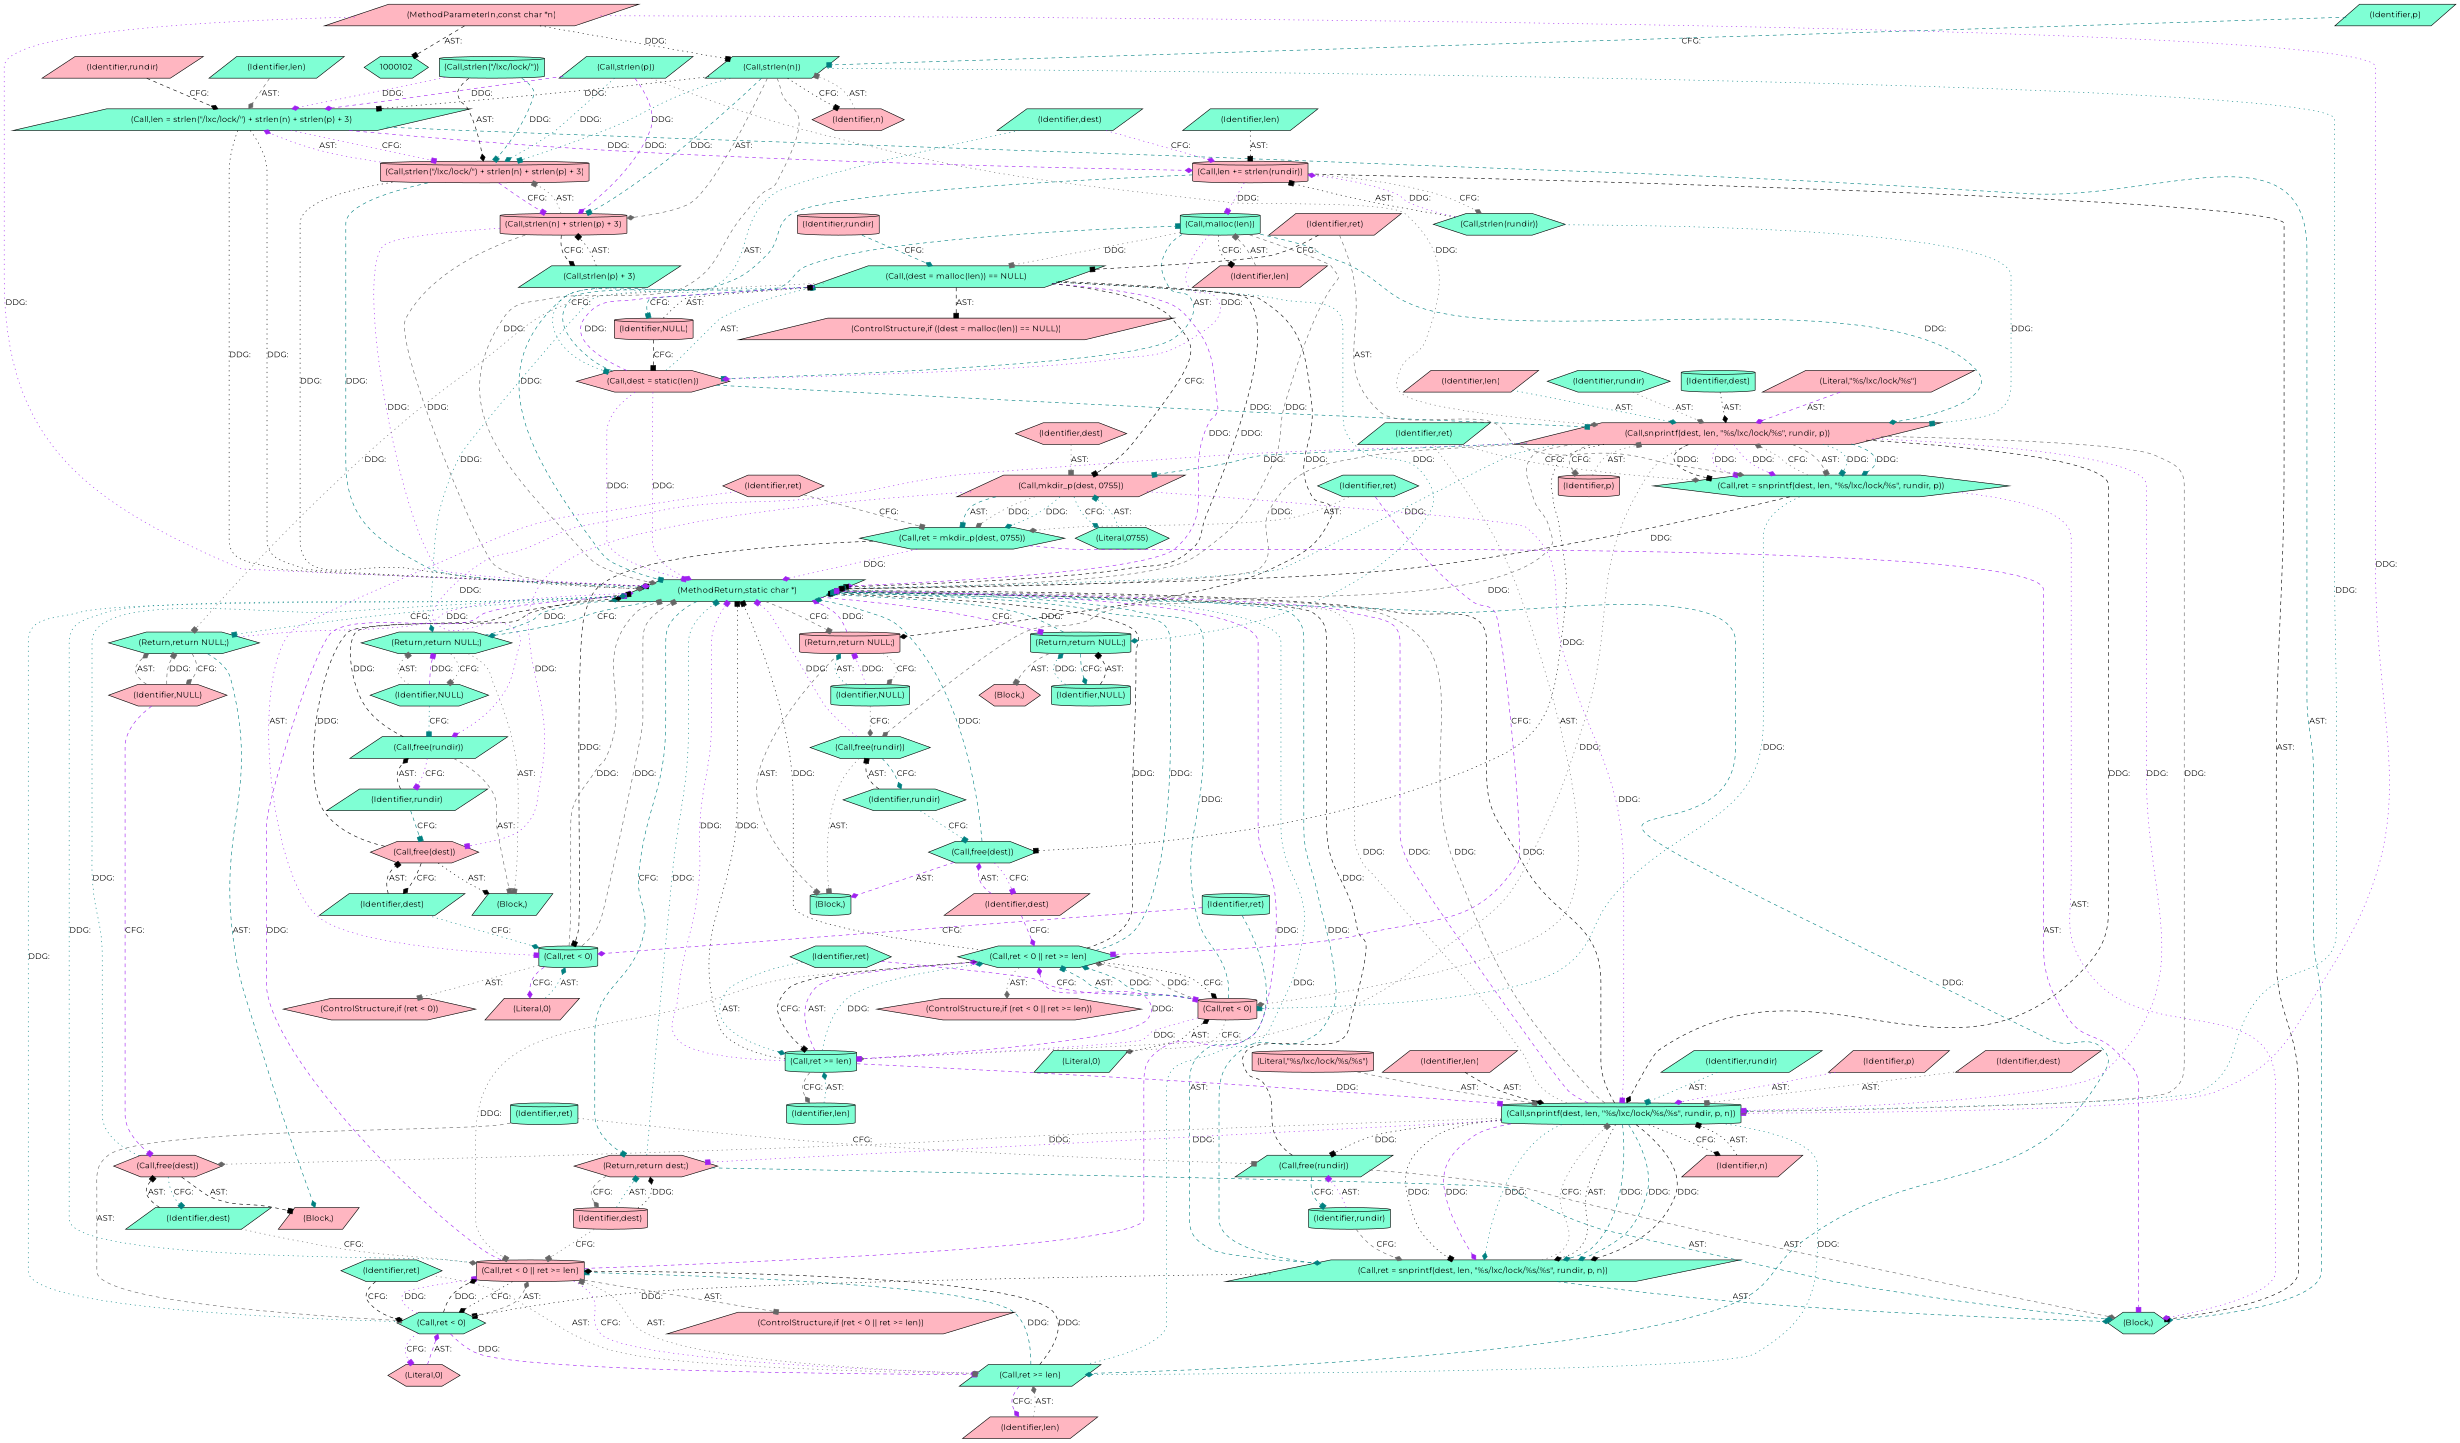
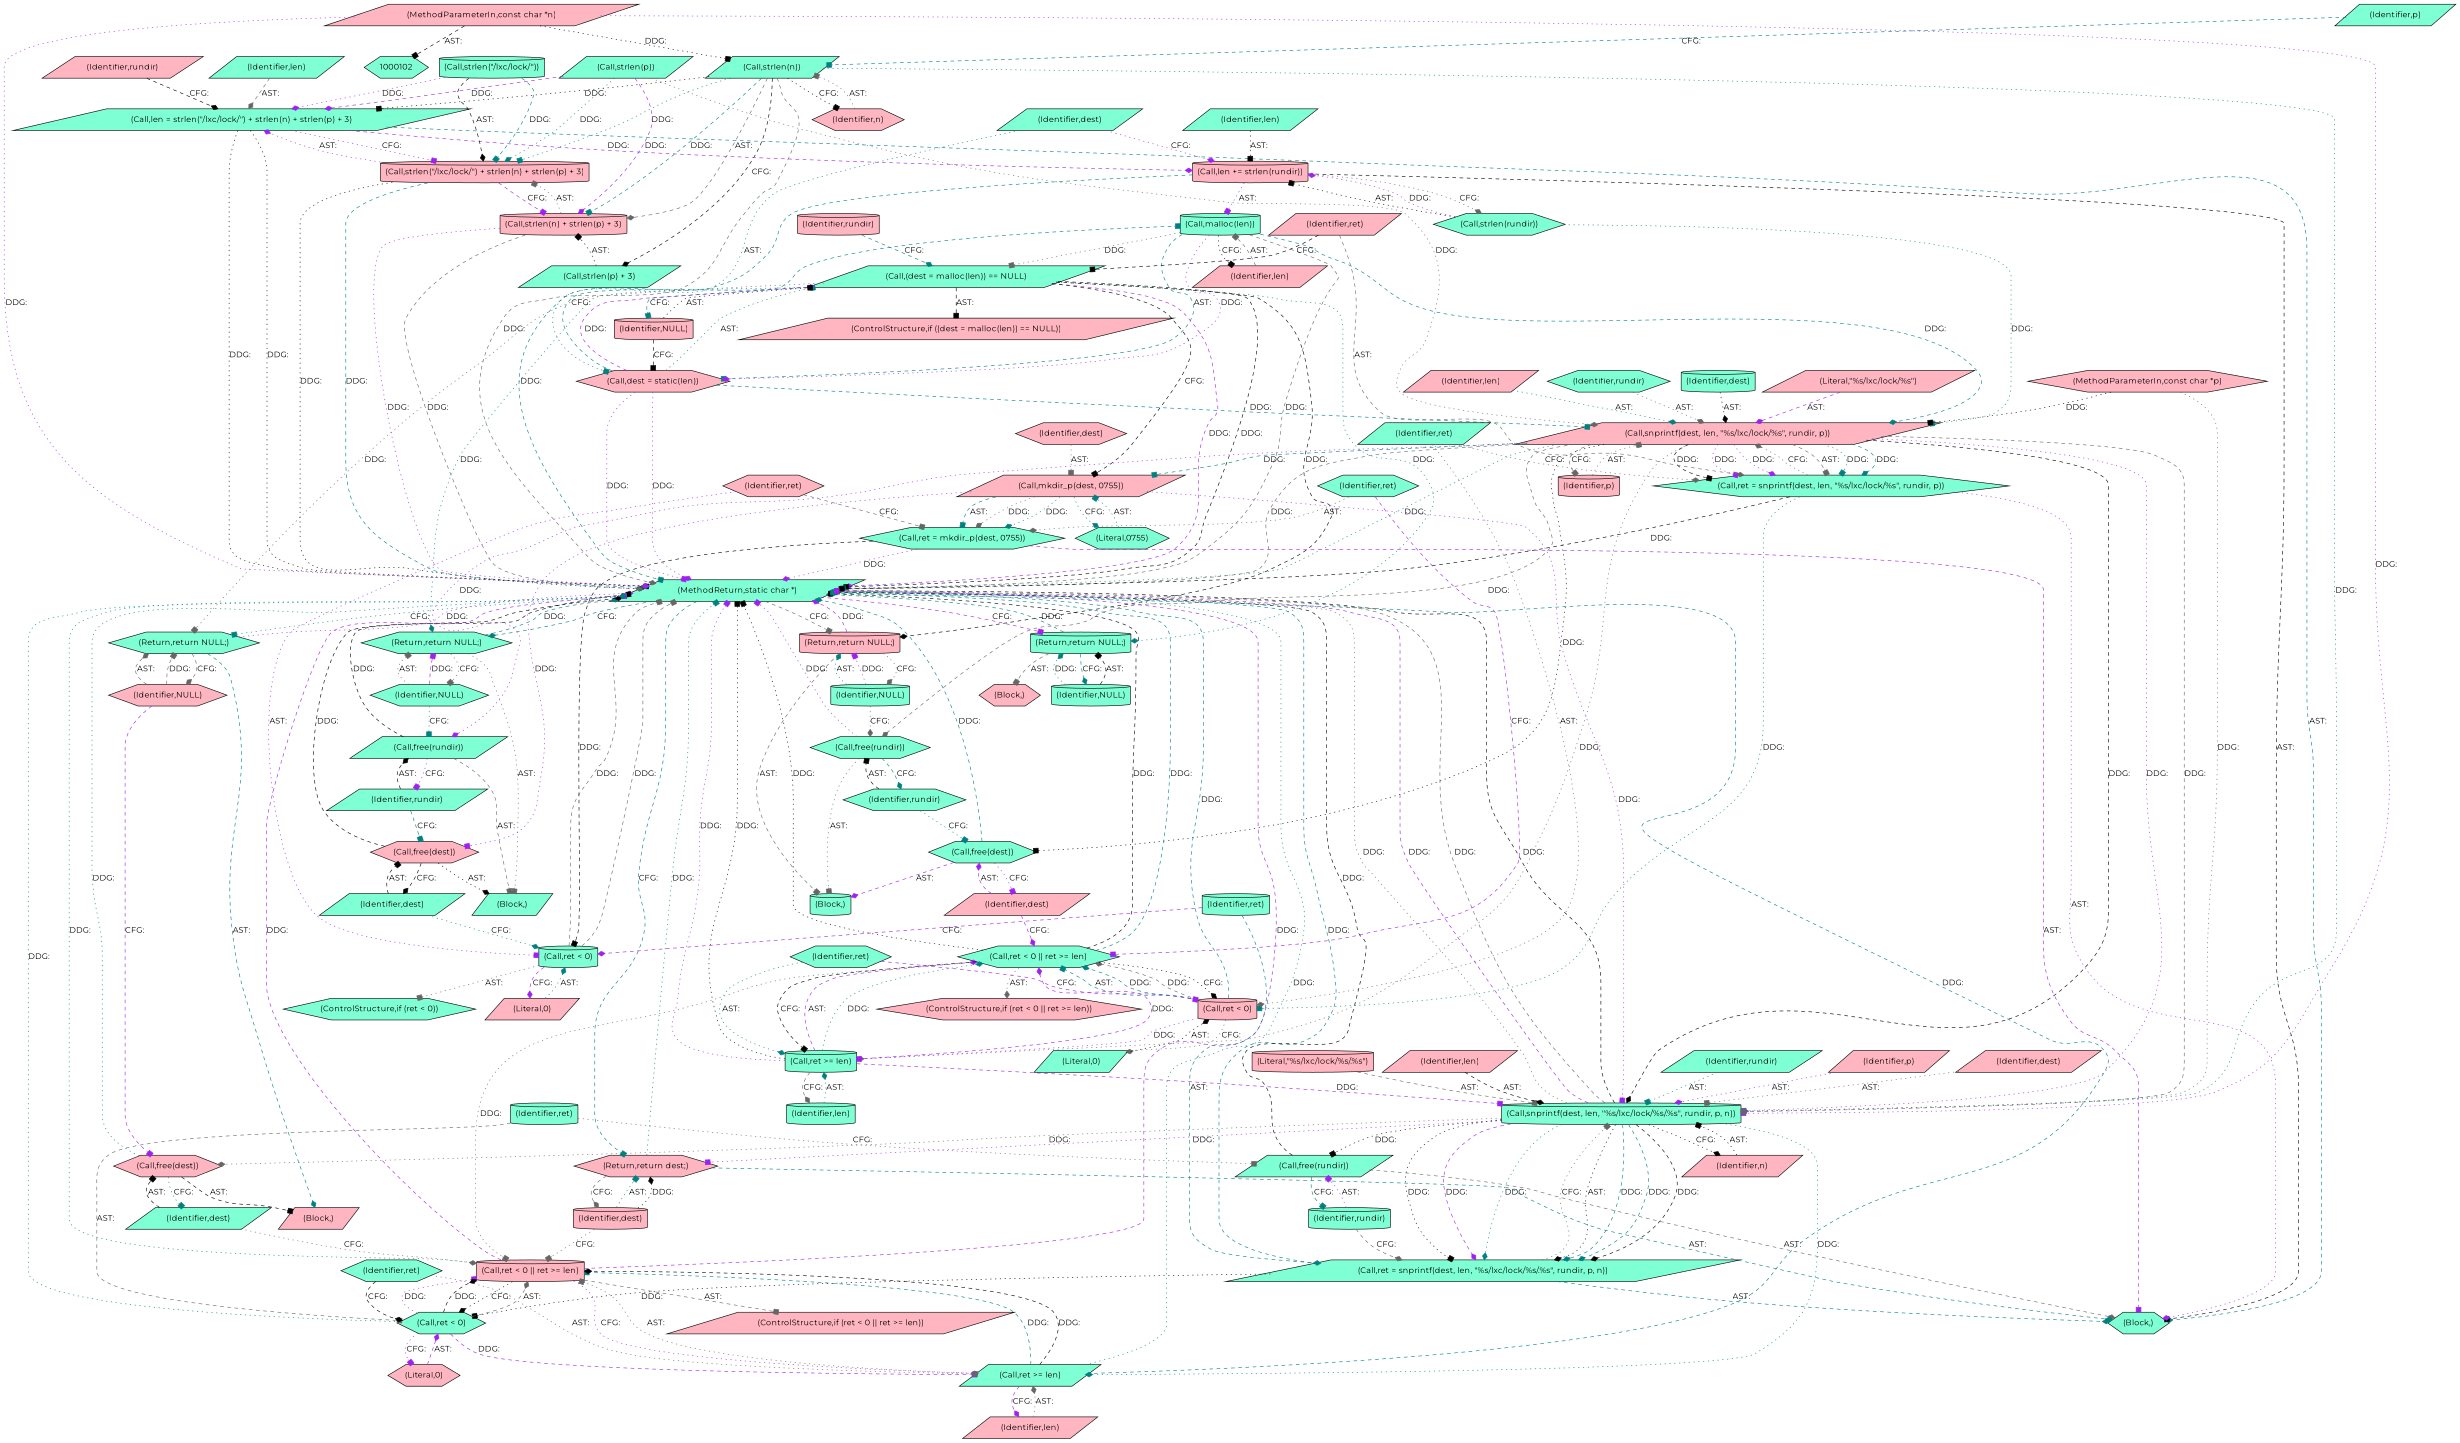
(1249, 198) -> (1249, 198)
(562, 249) -> (729, 190)
none -> (2148, 381)
(379, 1009) -> (379, 1009)
